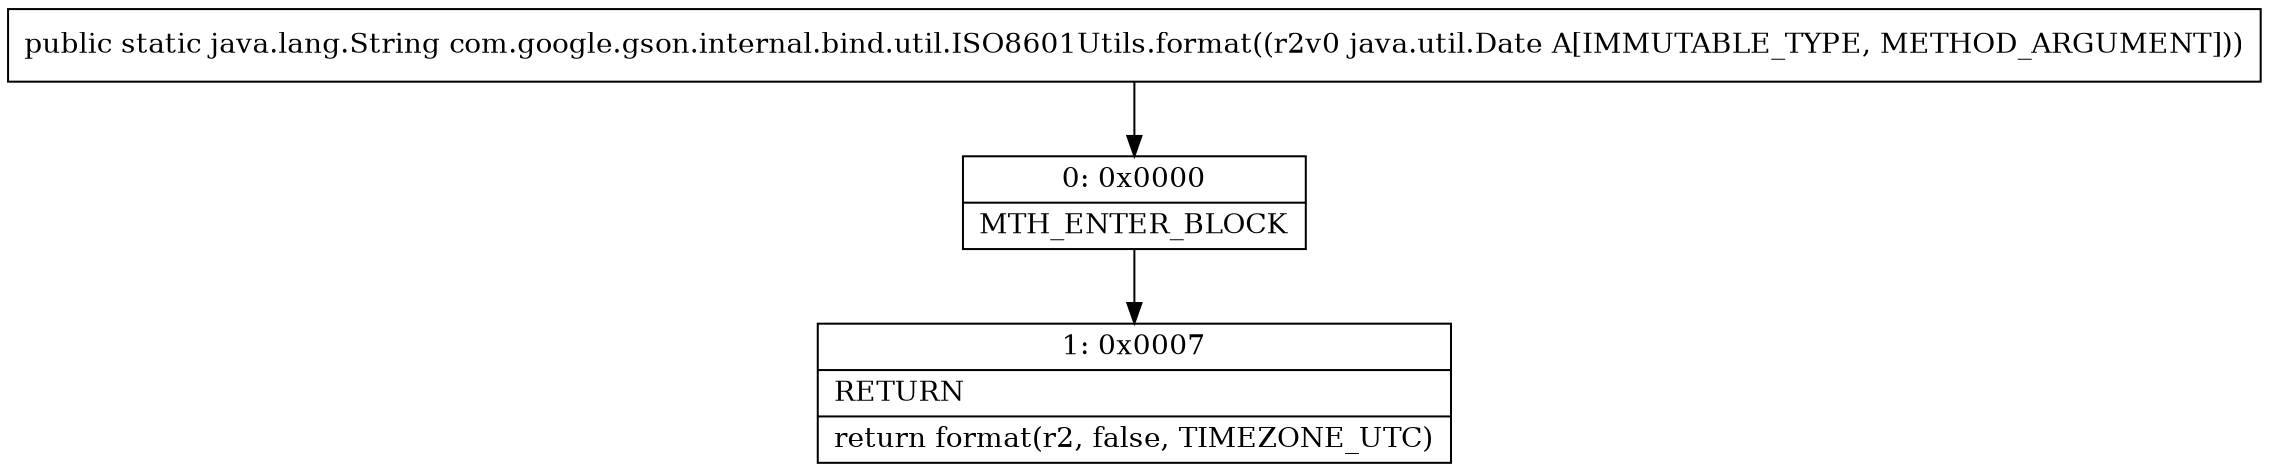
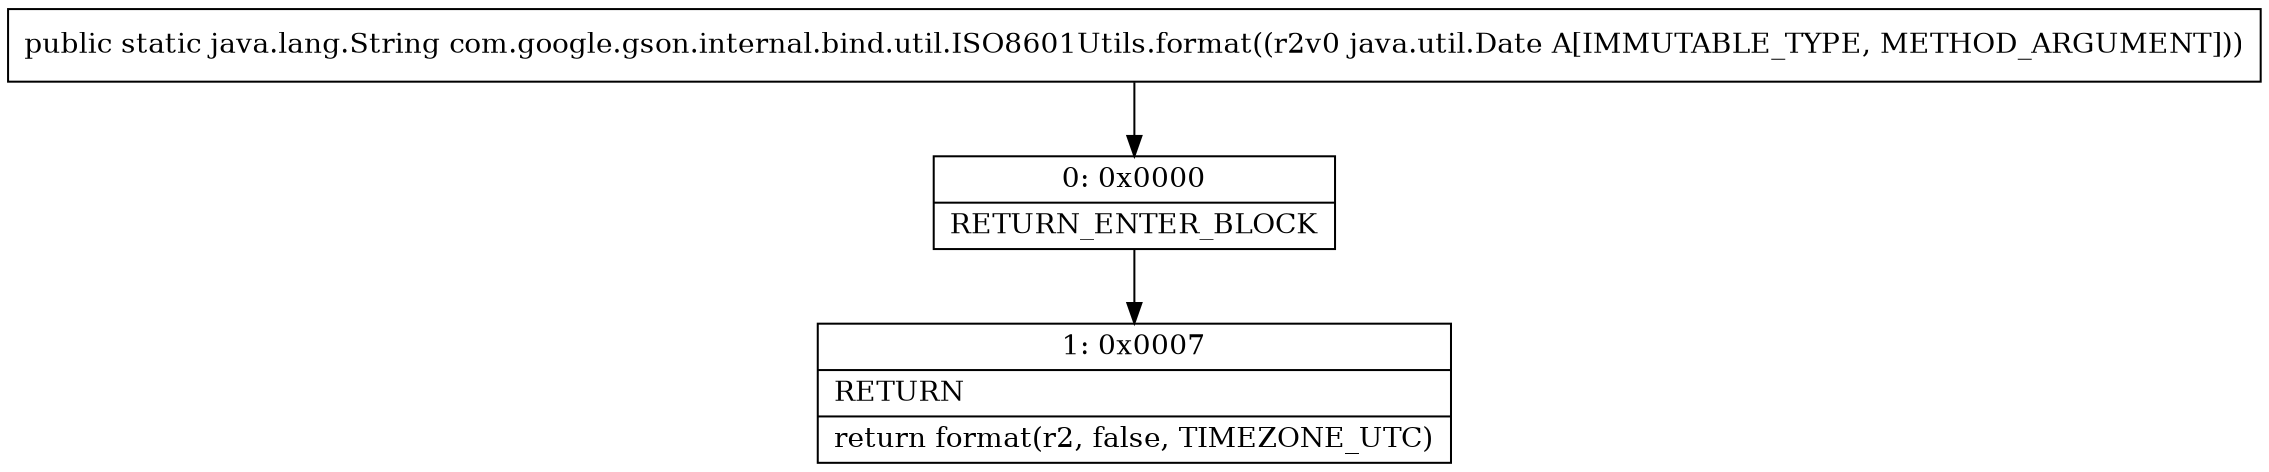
(1134, 225) -> (1134, 225)
